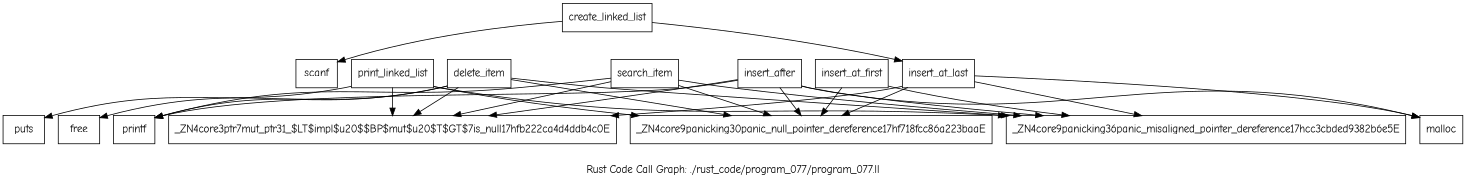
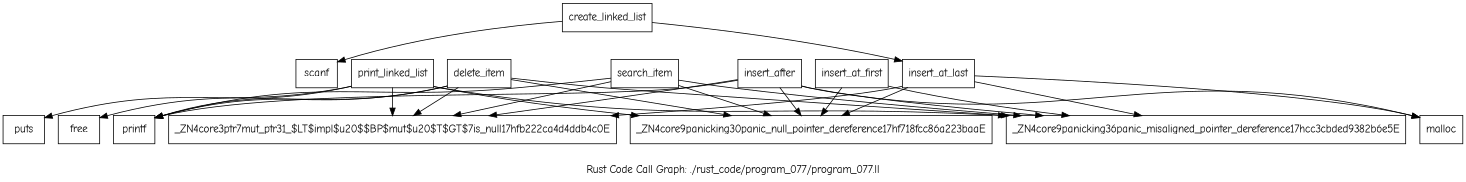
none -> (257, 99)
